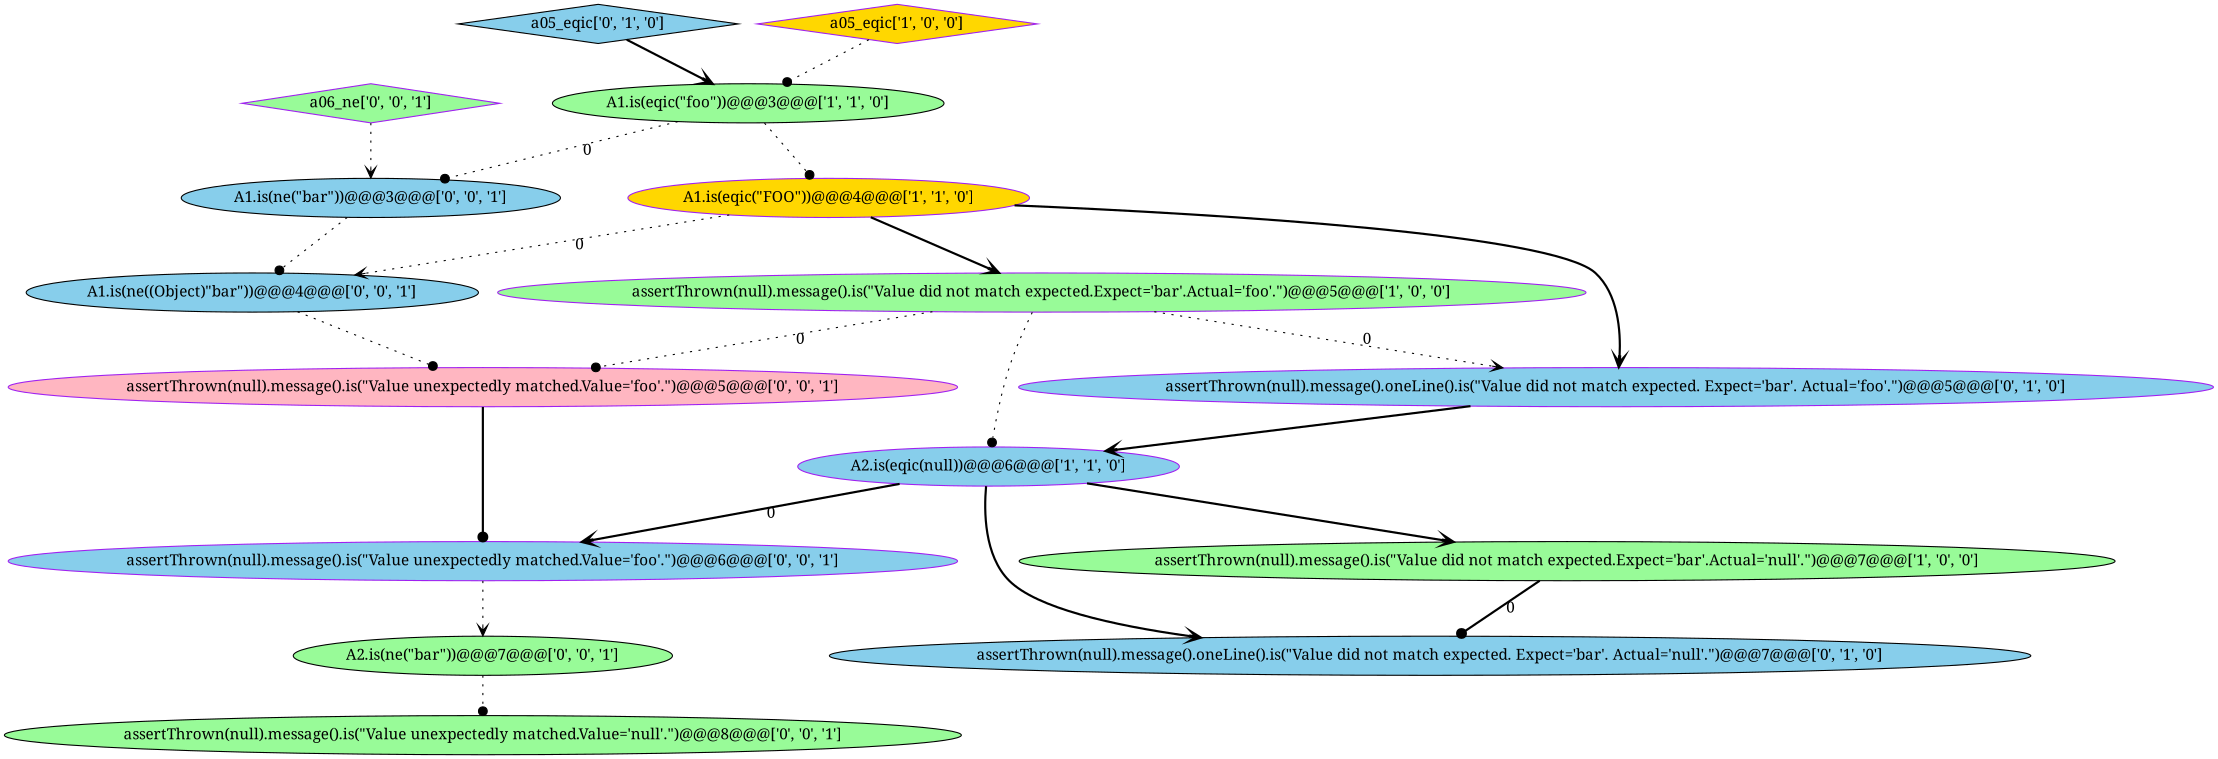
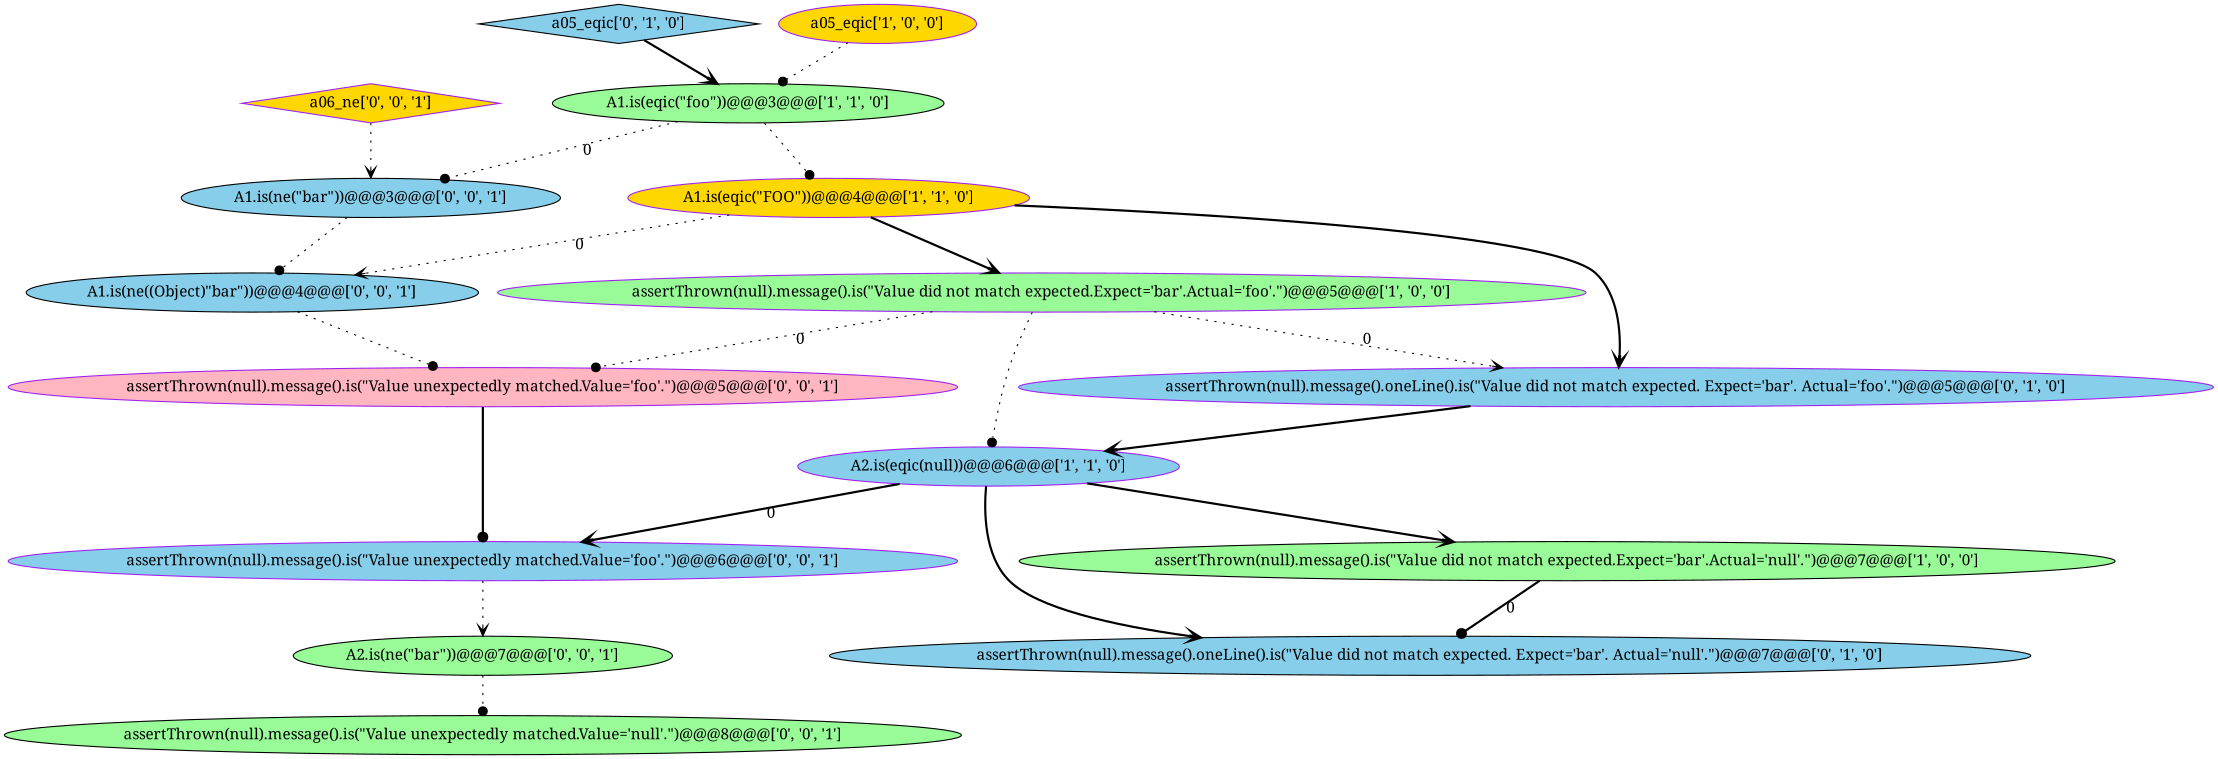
(897, 24) -> (878, 24)
(371, 103) -> (371, 103)
